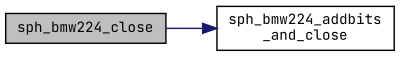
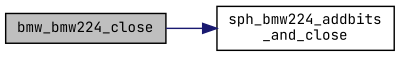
(86, 28) -> (86, 28)
